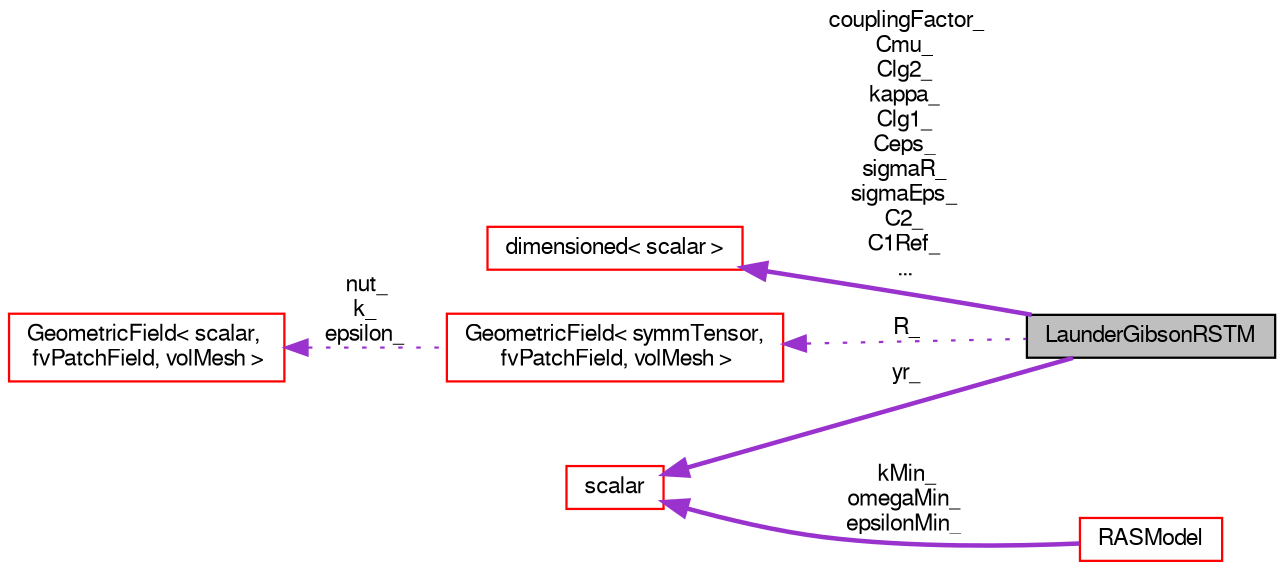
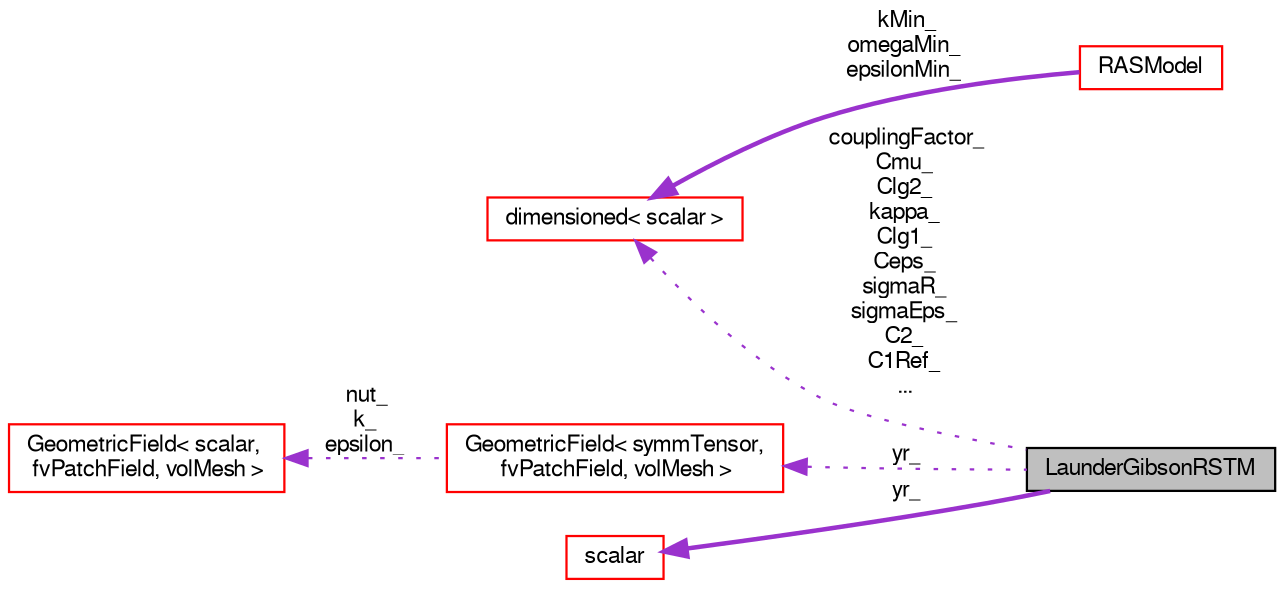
(899, 292) -> (817, 396)
(905, 328) -> (905, 455)
(881, 542) -> (869, 105)
